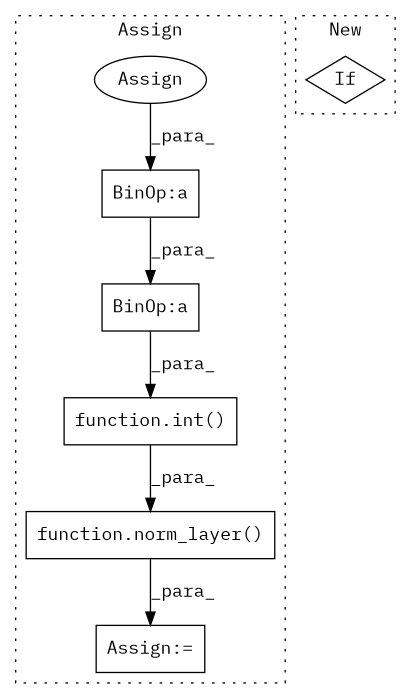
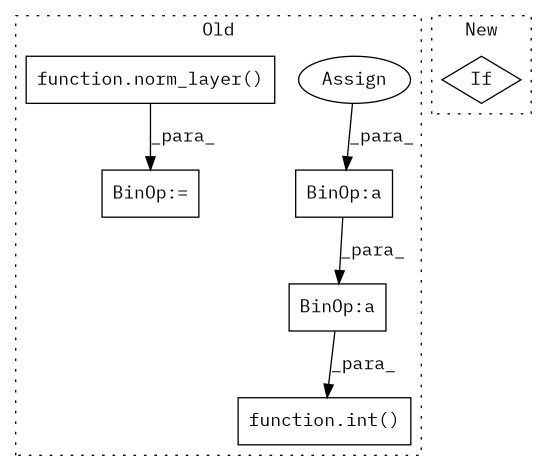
(150, 31) -> (218, 31)
(150, 472) -> none
(150, 649) -> (150, 194)
